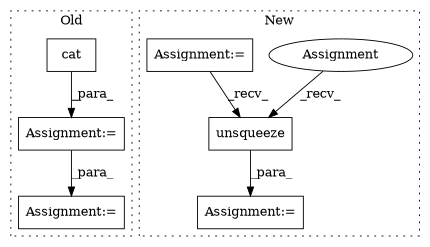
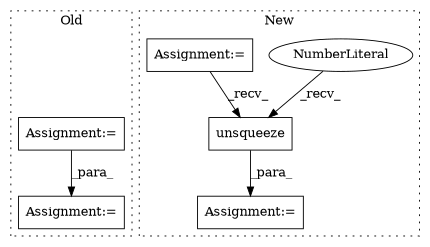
(71, 55) -> none
(341, 55) -> (341, 55)
